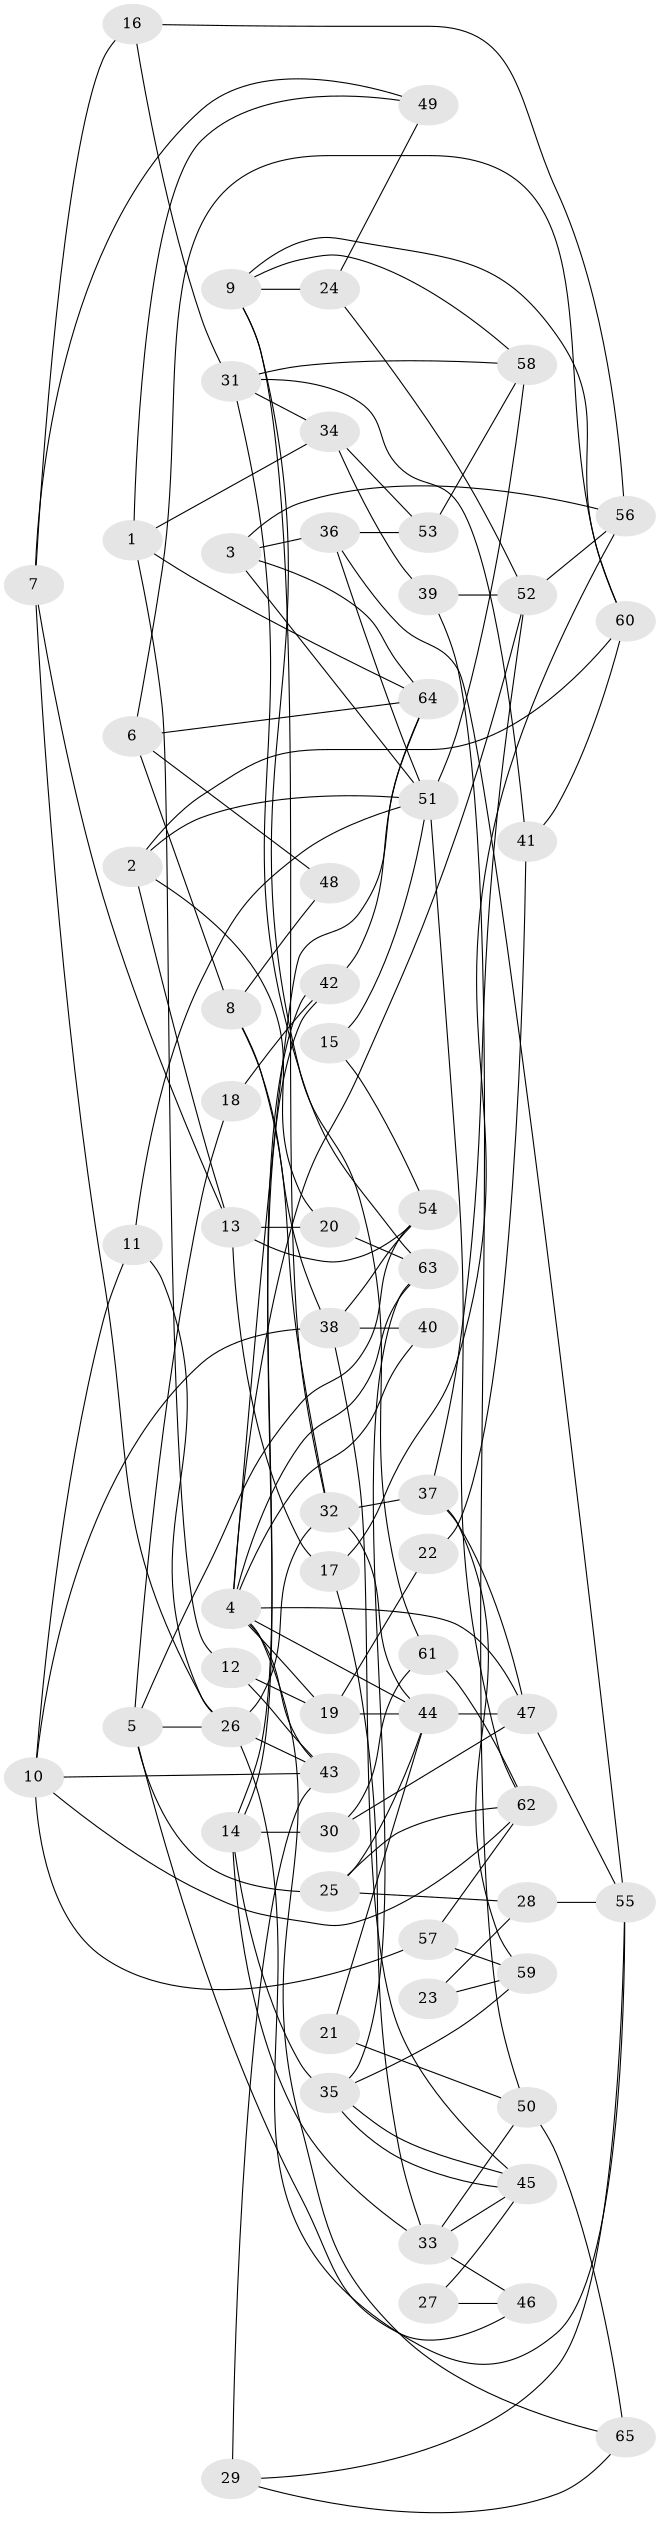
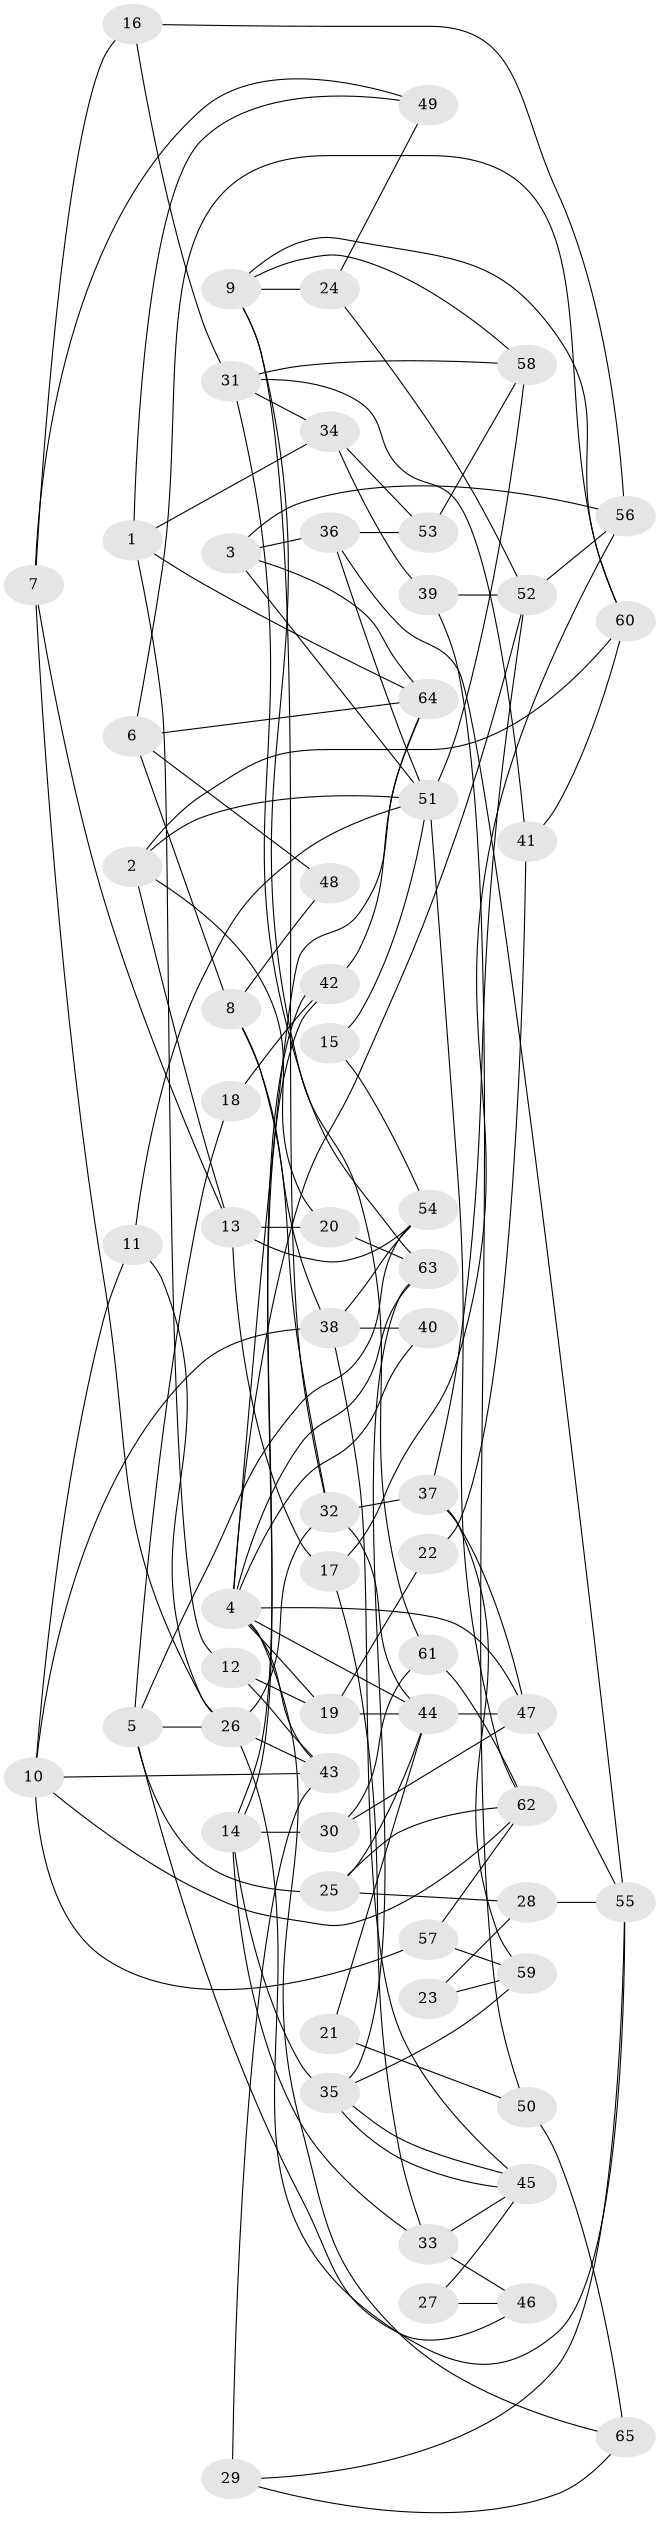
(478, 2176) -> none
